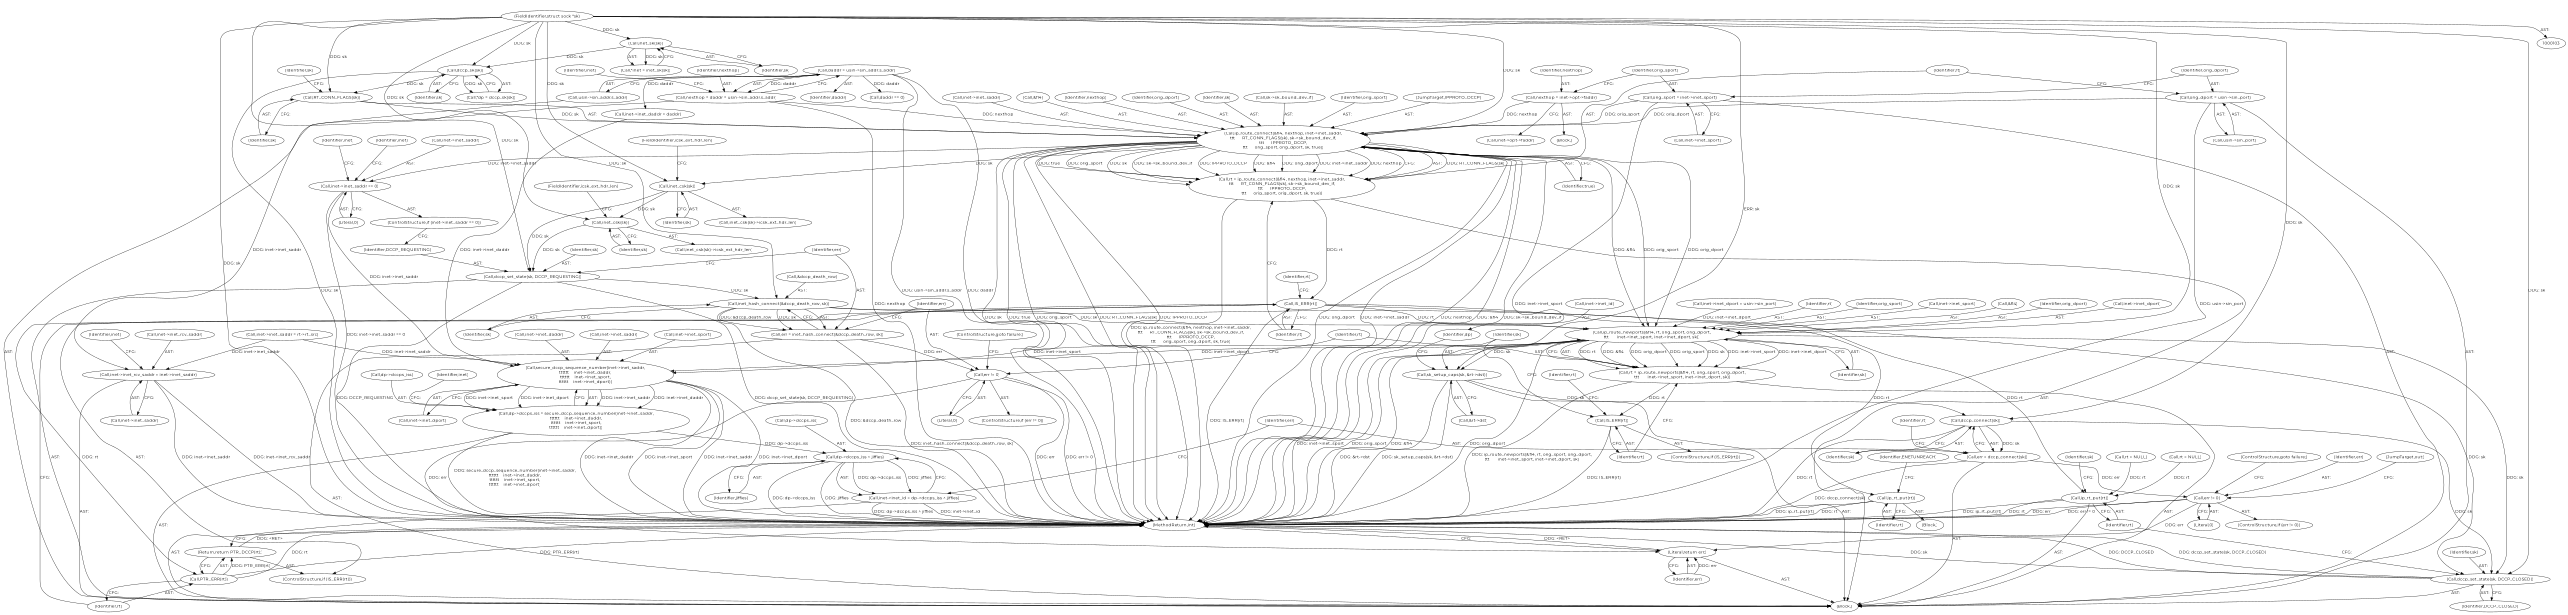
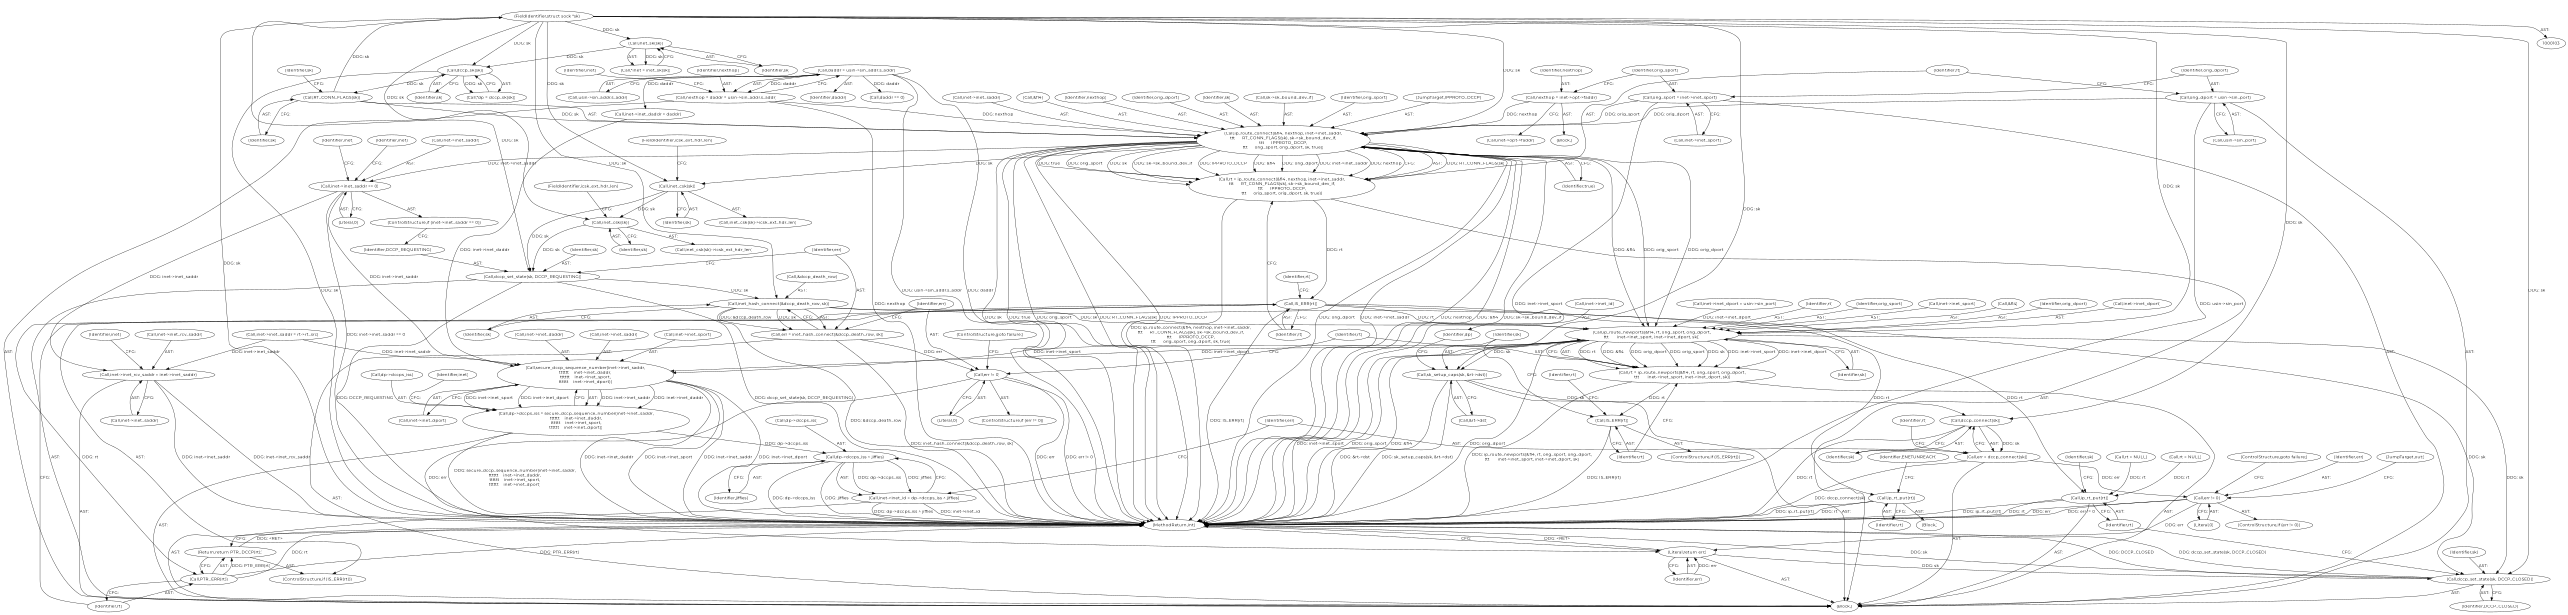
(347, 29) -> (389, 25)
(2222, 114) -> (2222, 114)
(272, 195) -> (156, 269)
(1752, 209) -> (1752, 209)
(2295, 430) -> (2070, 573)
